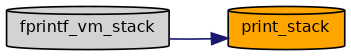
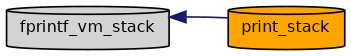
(190, 39) -> (207, 17)
